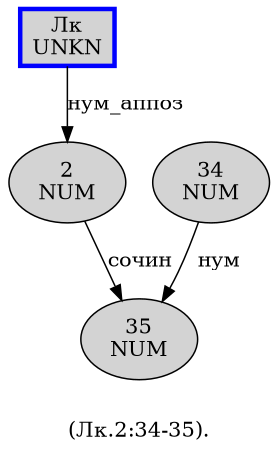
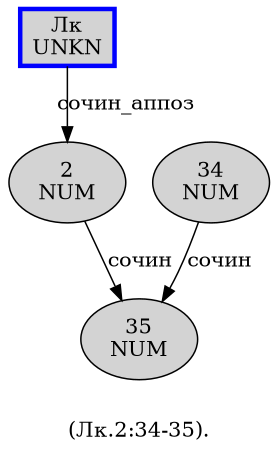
(126, 104) -> (126, 104)
(219, 261) -> (219, 261)
